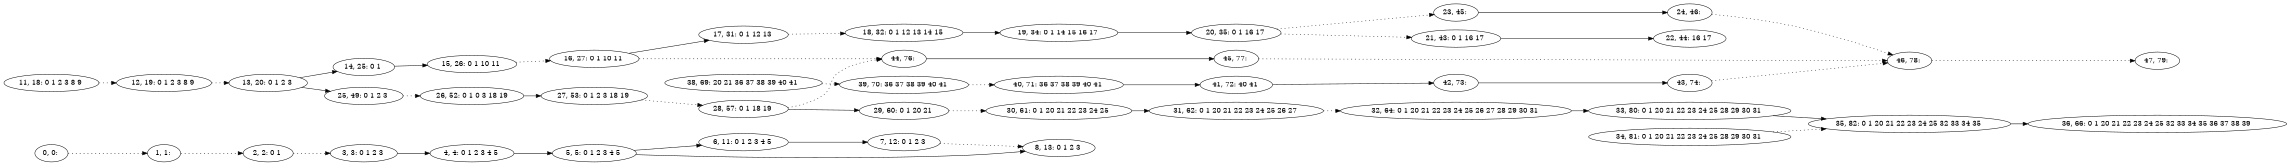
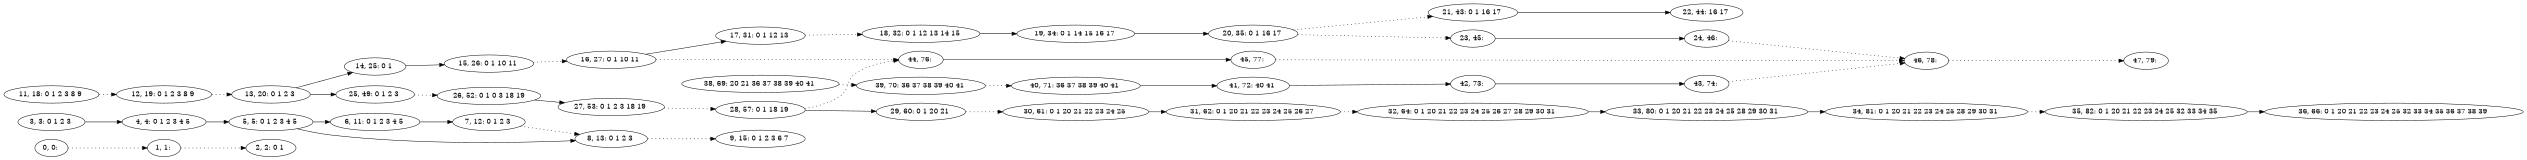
(1797, 117) -> (1814, 112)
none -> (760, 139)
(309, 153) -> none
